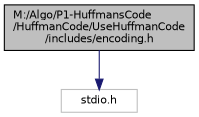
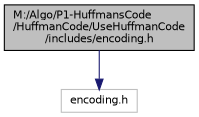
(99, 101) -> (99, 101)
